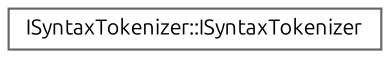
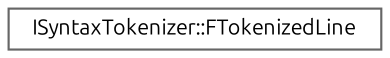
(195, 29) -> (195, 29)
